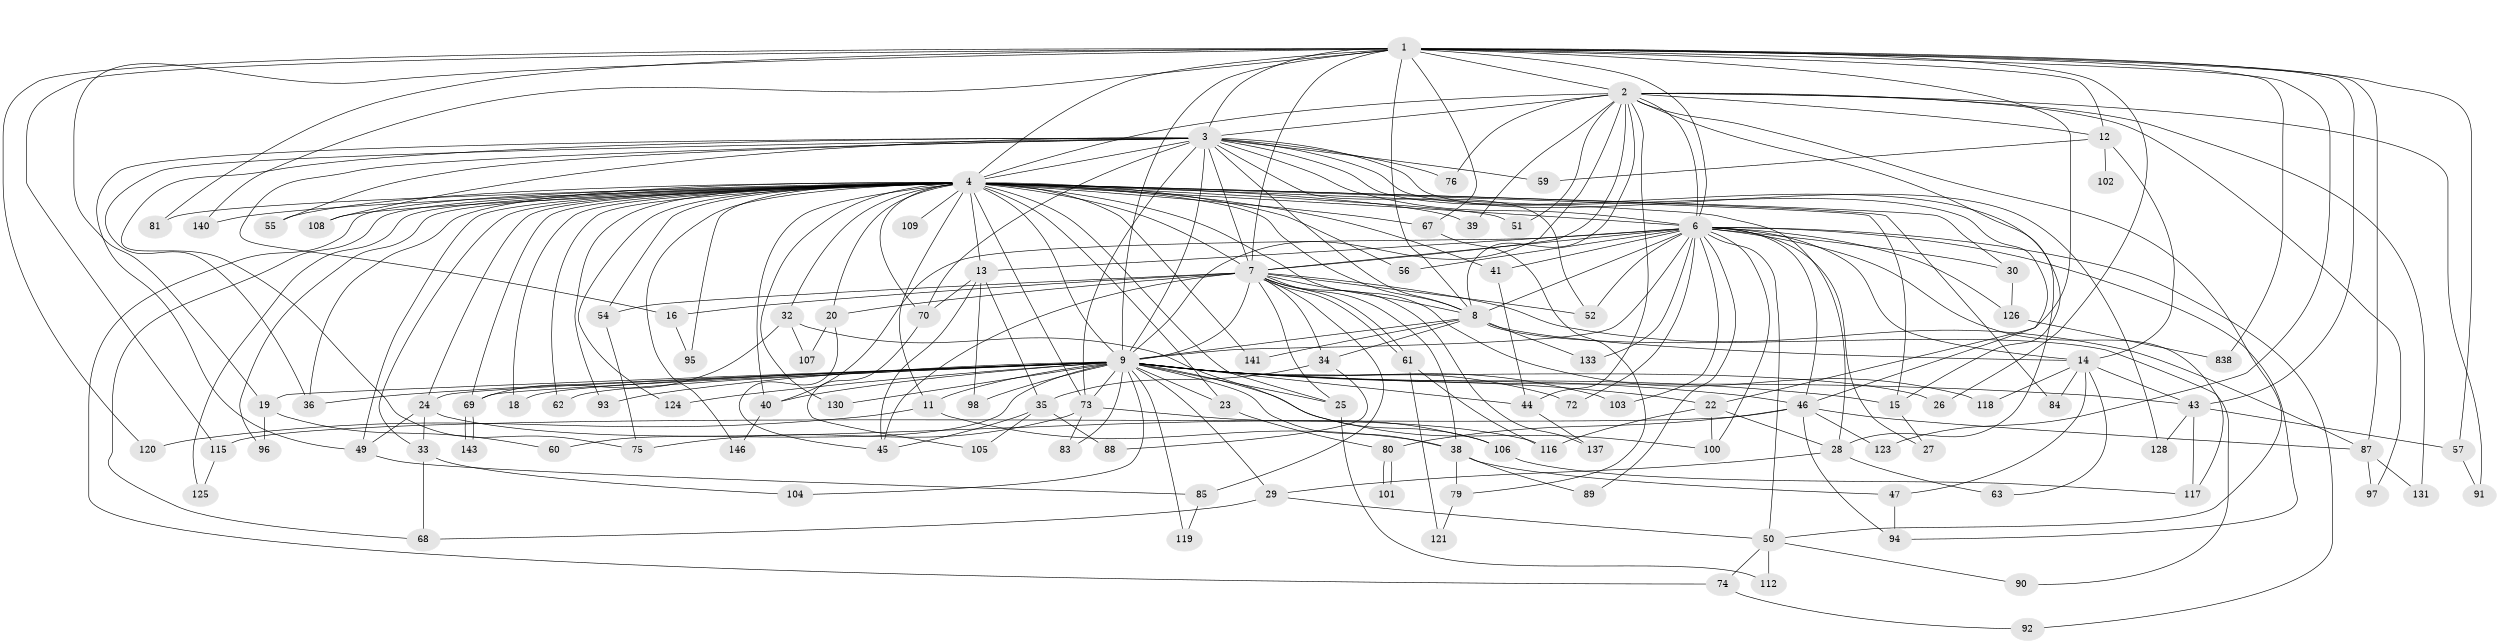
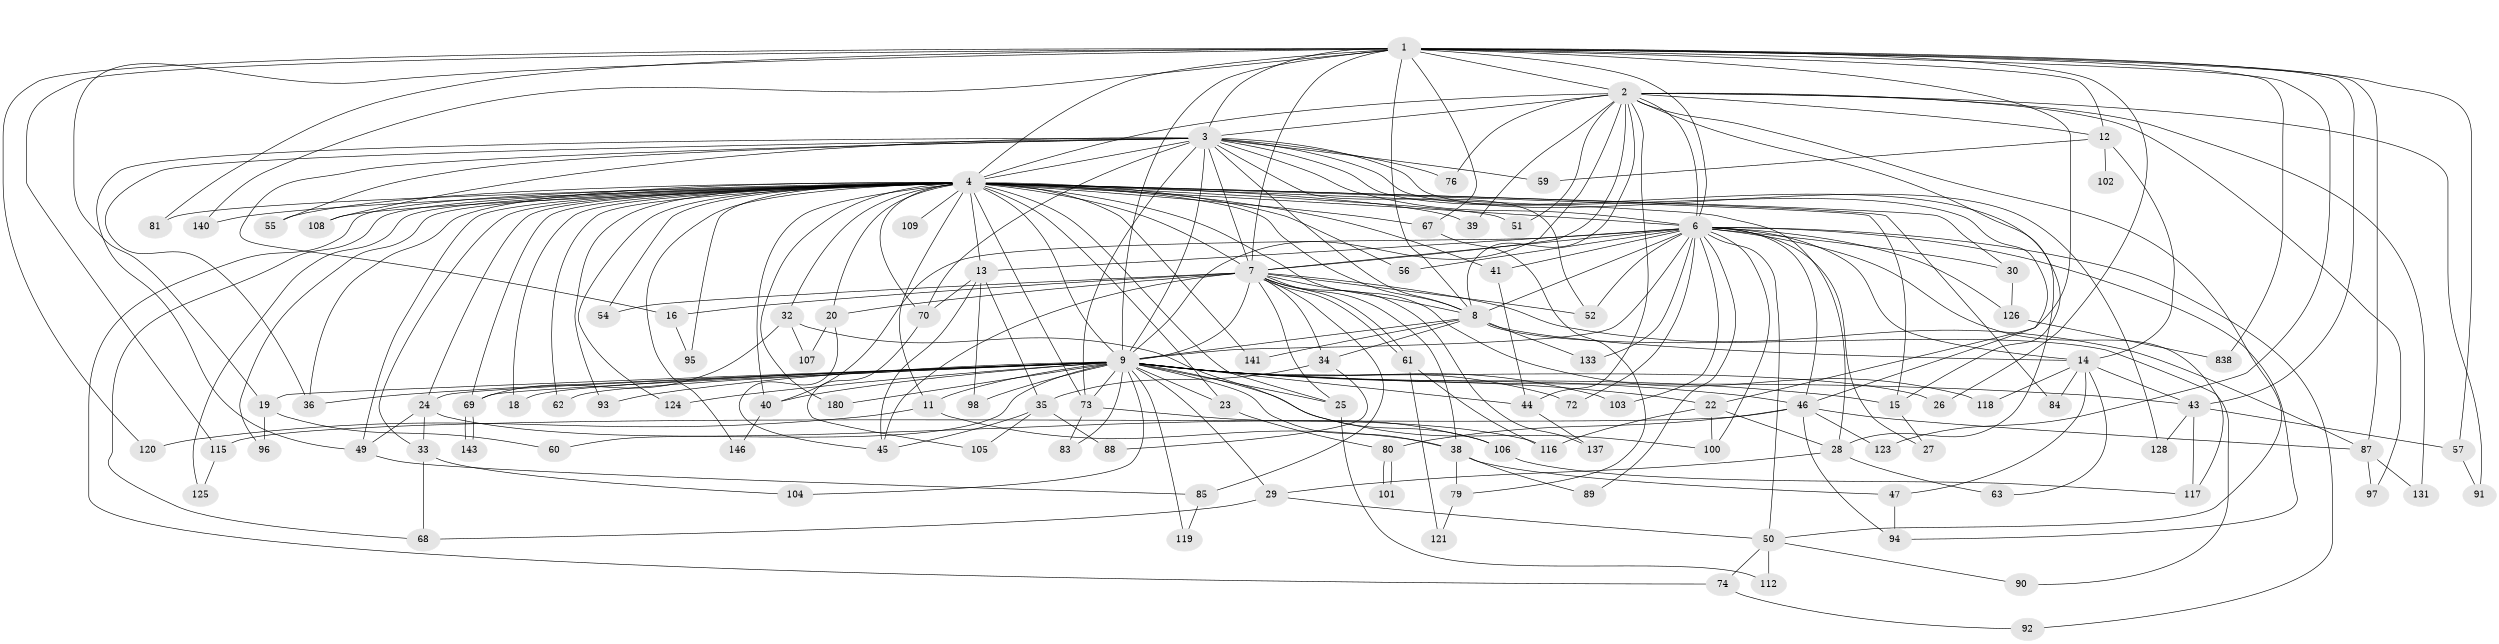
(836, 406) -> (836, 406)
(638, 451) -> none
